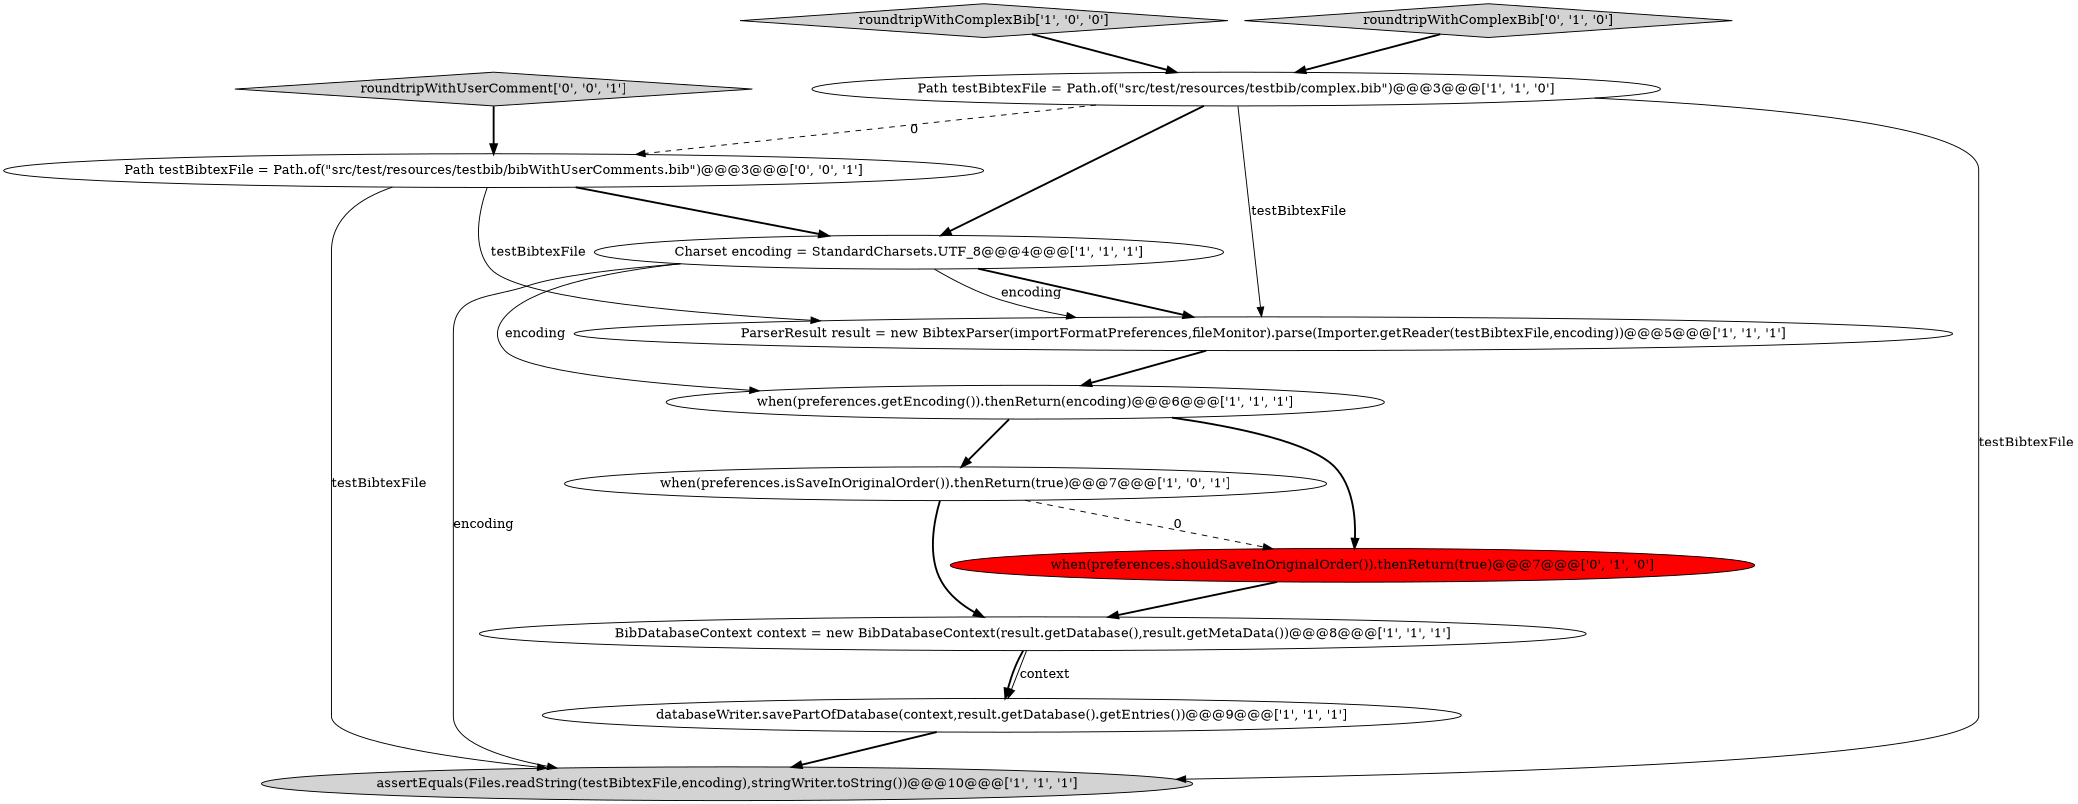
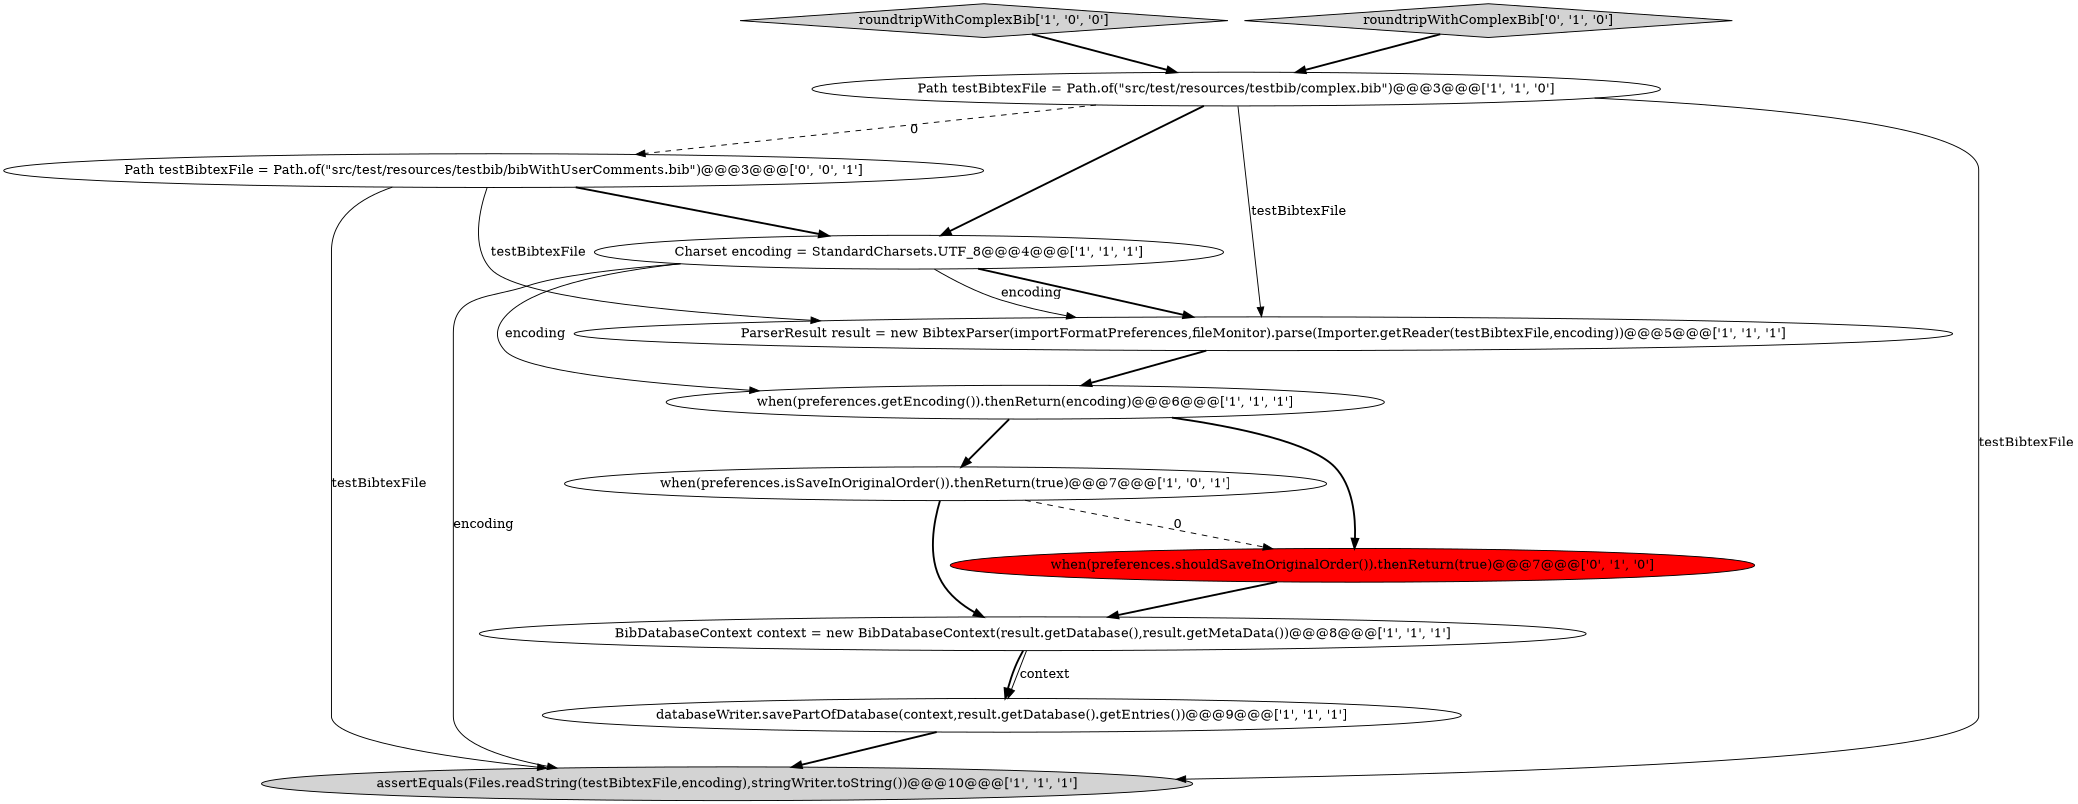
(494, 89) -> none
